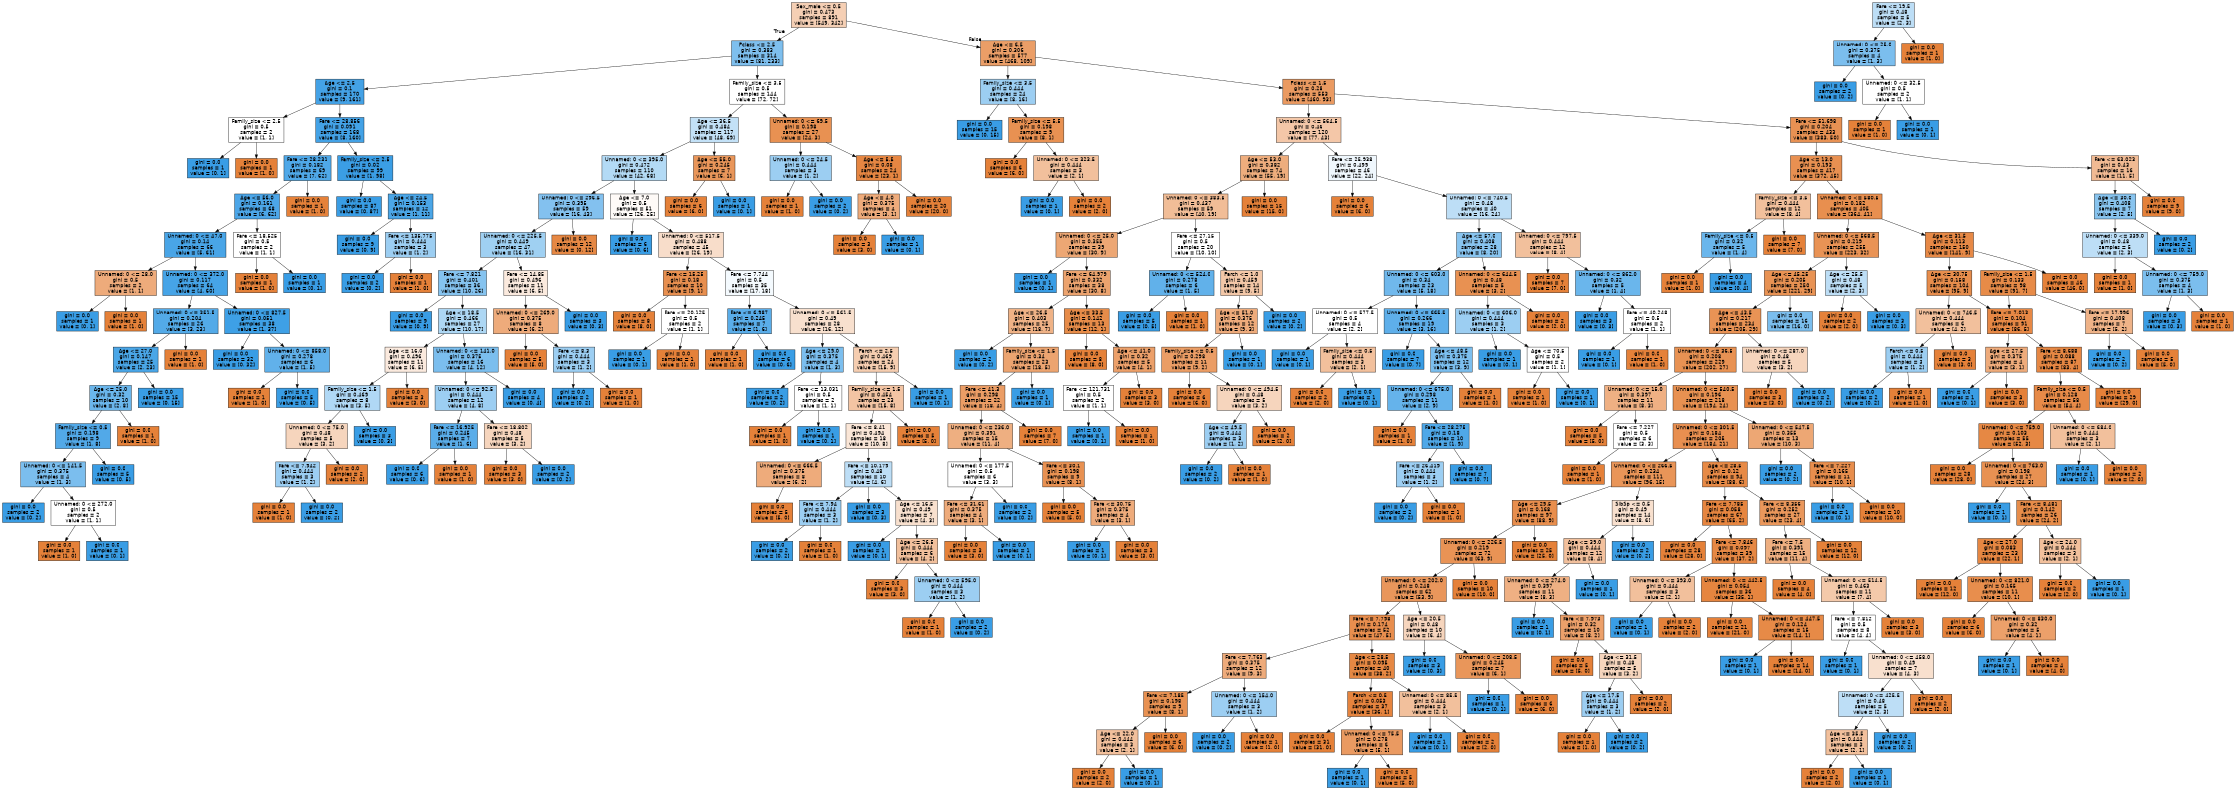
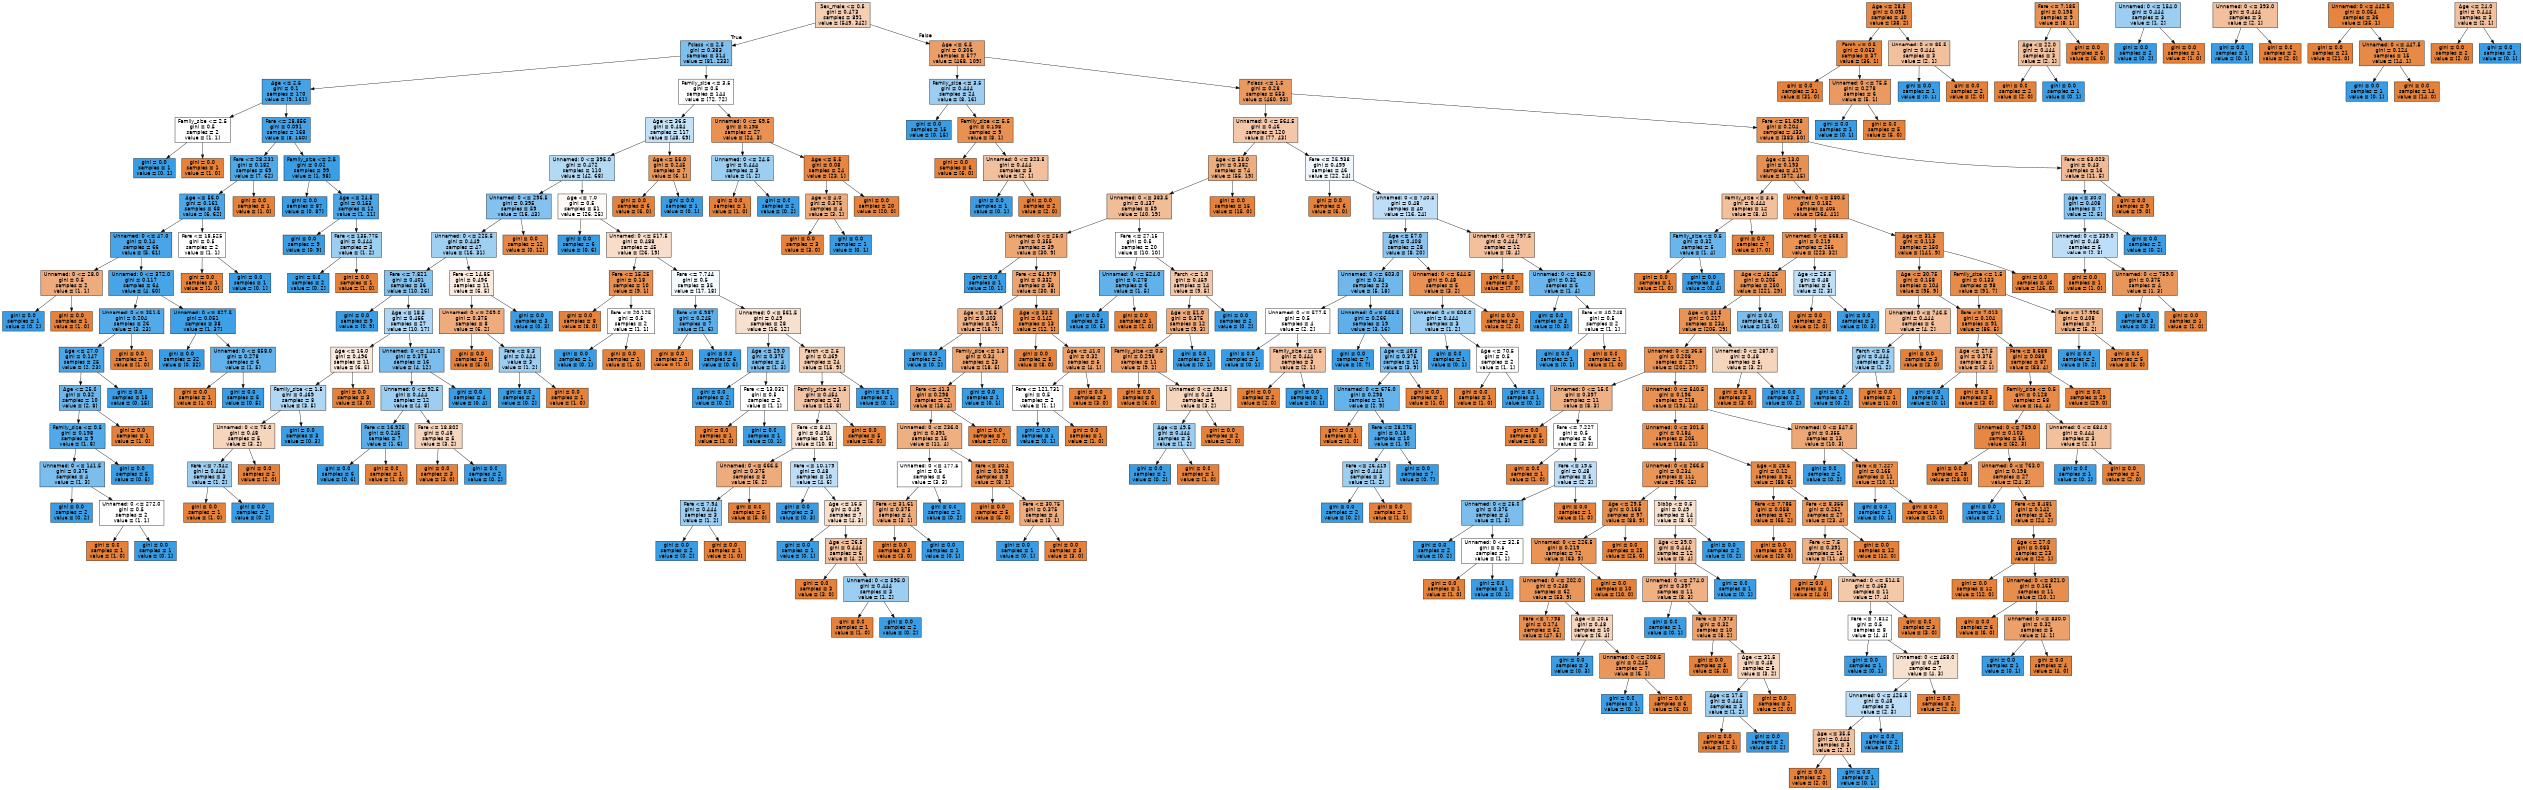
(2175, 283) -> (2145, 283)
(574, 360) -> (520, 360)
none -> (1575, 453)
(846, 492) -> (727, 492)
(2049, 530) -> none
(1734, 551) -> none
(1372, 645) -> none
(1244, 666) -> none
